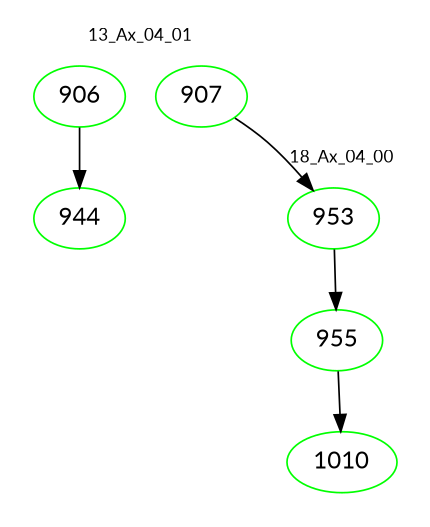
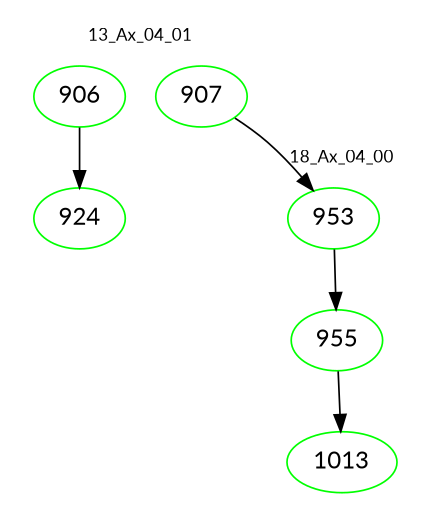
(80, 218) -> (80, 218)
(342, 462) -> (342, 462)
